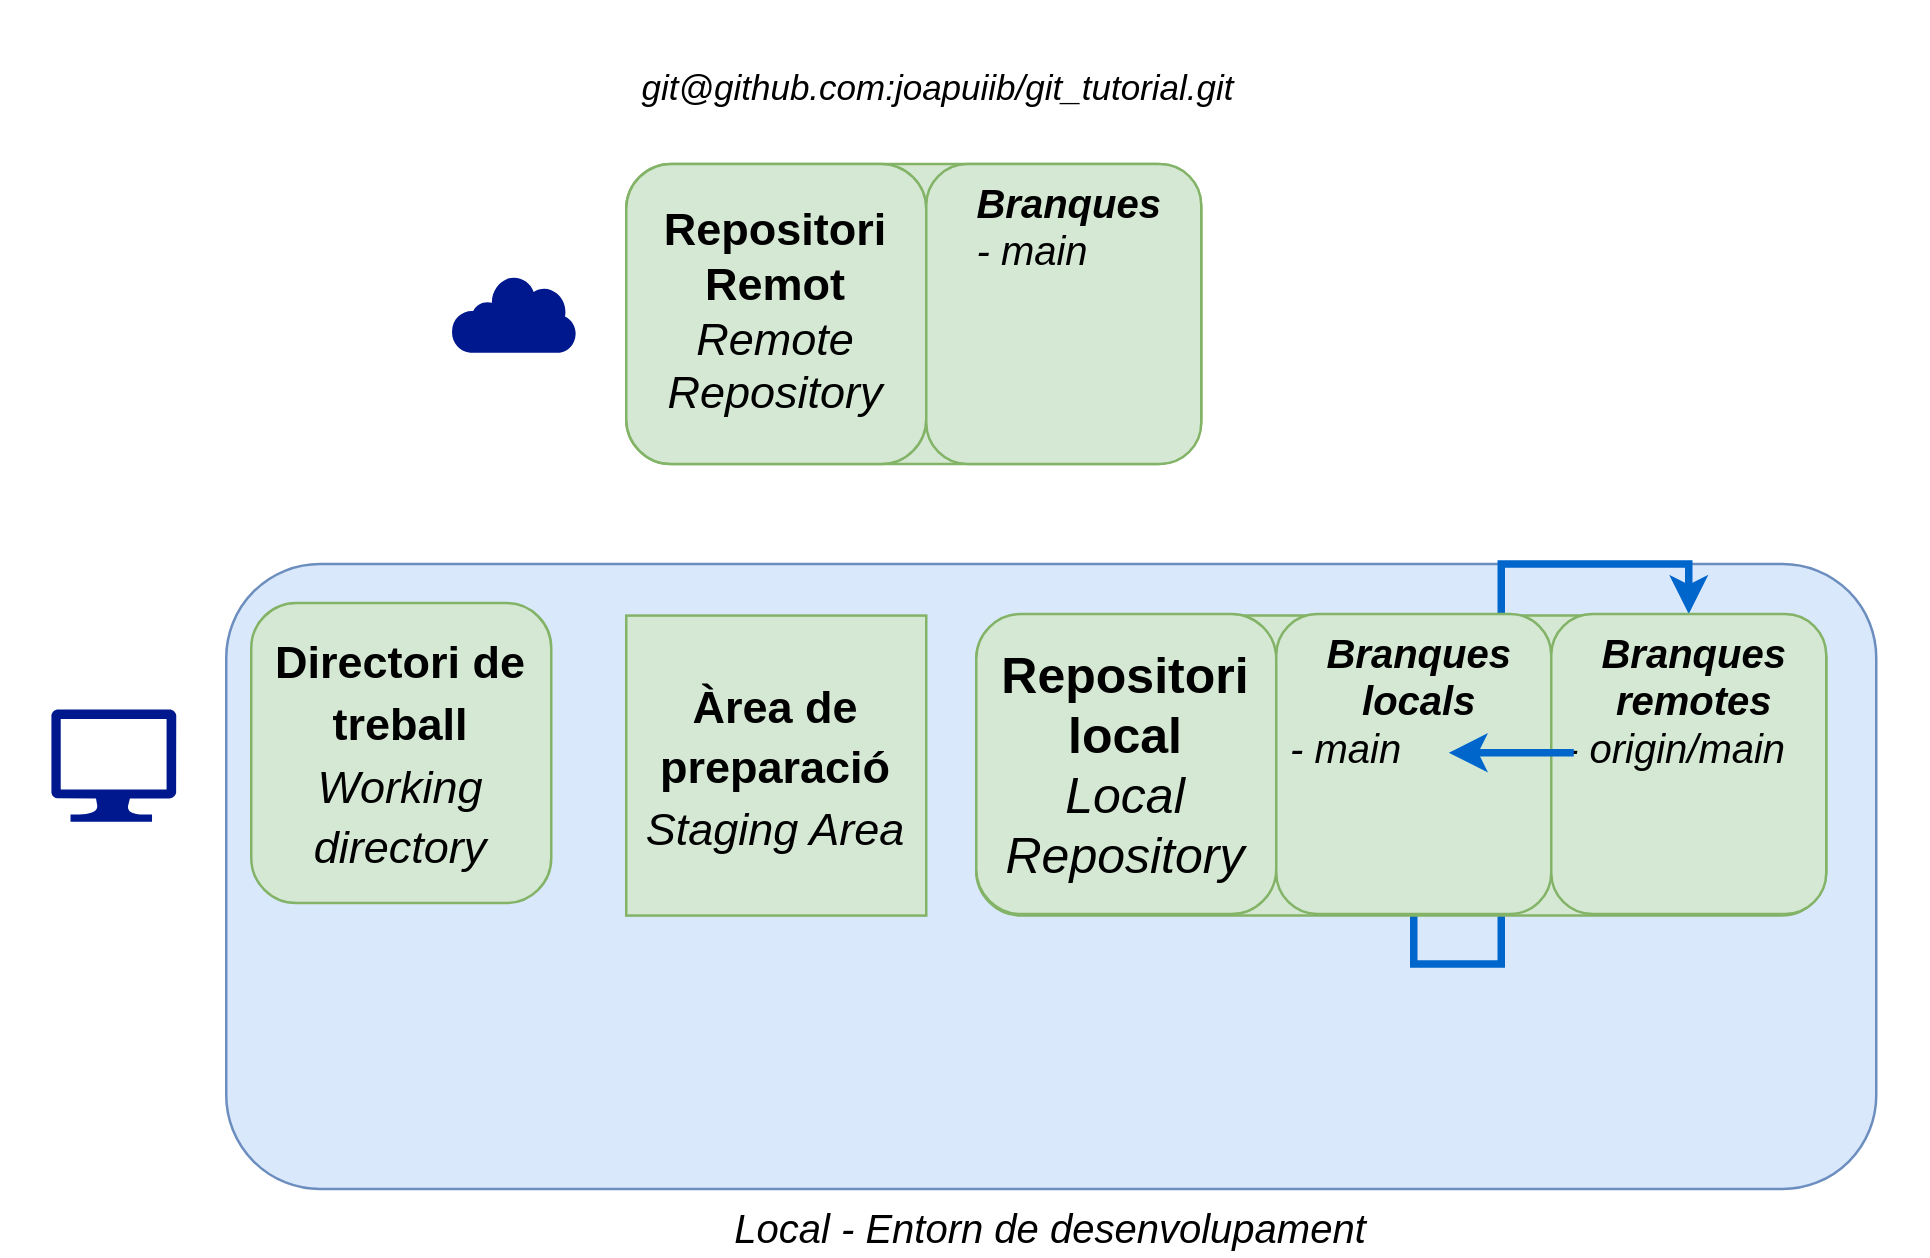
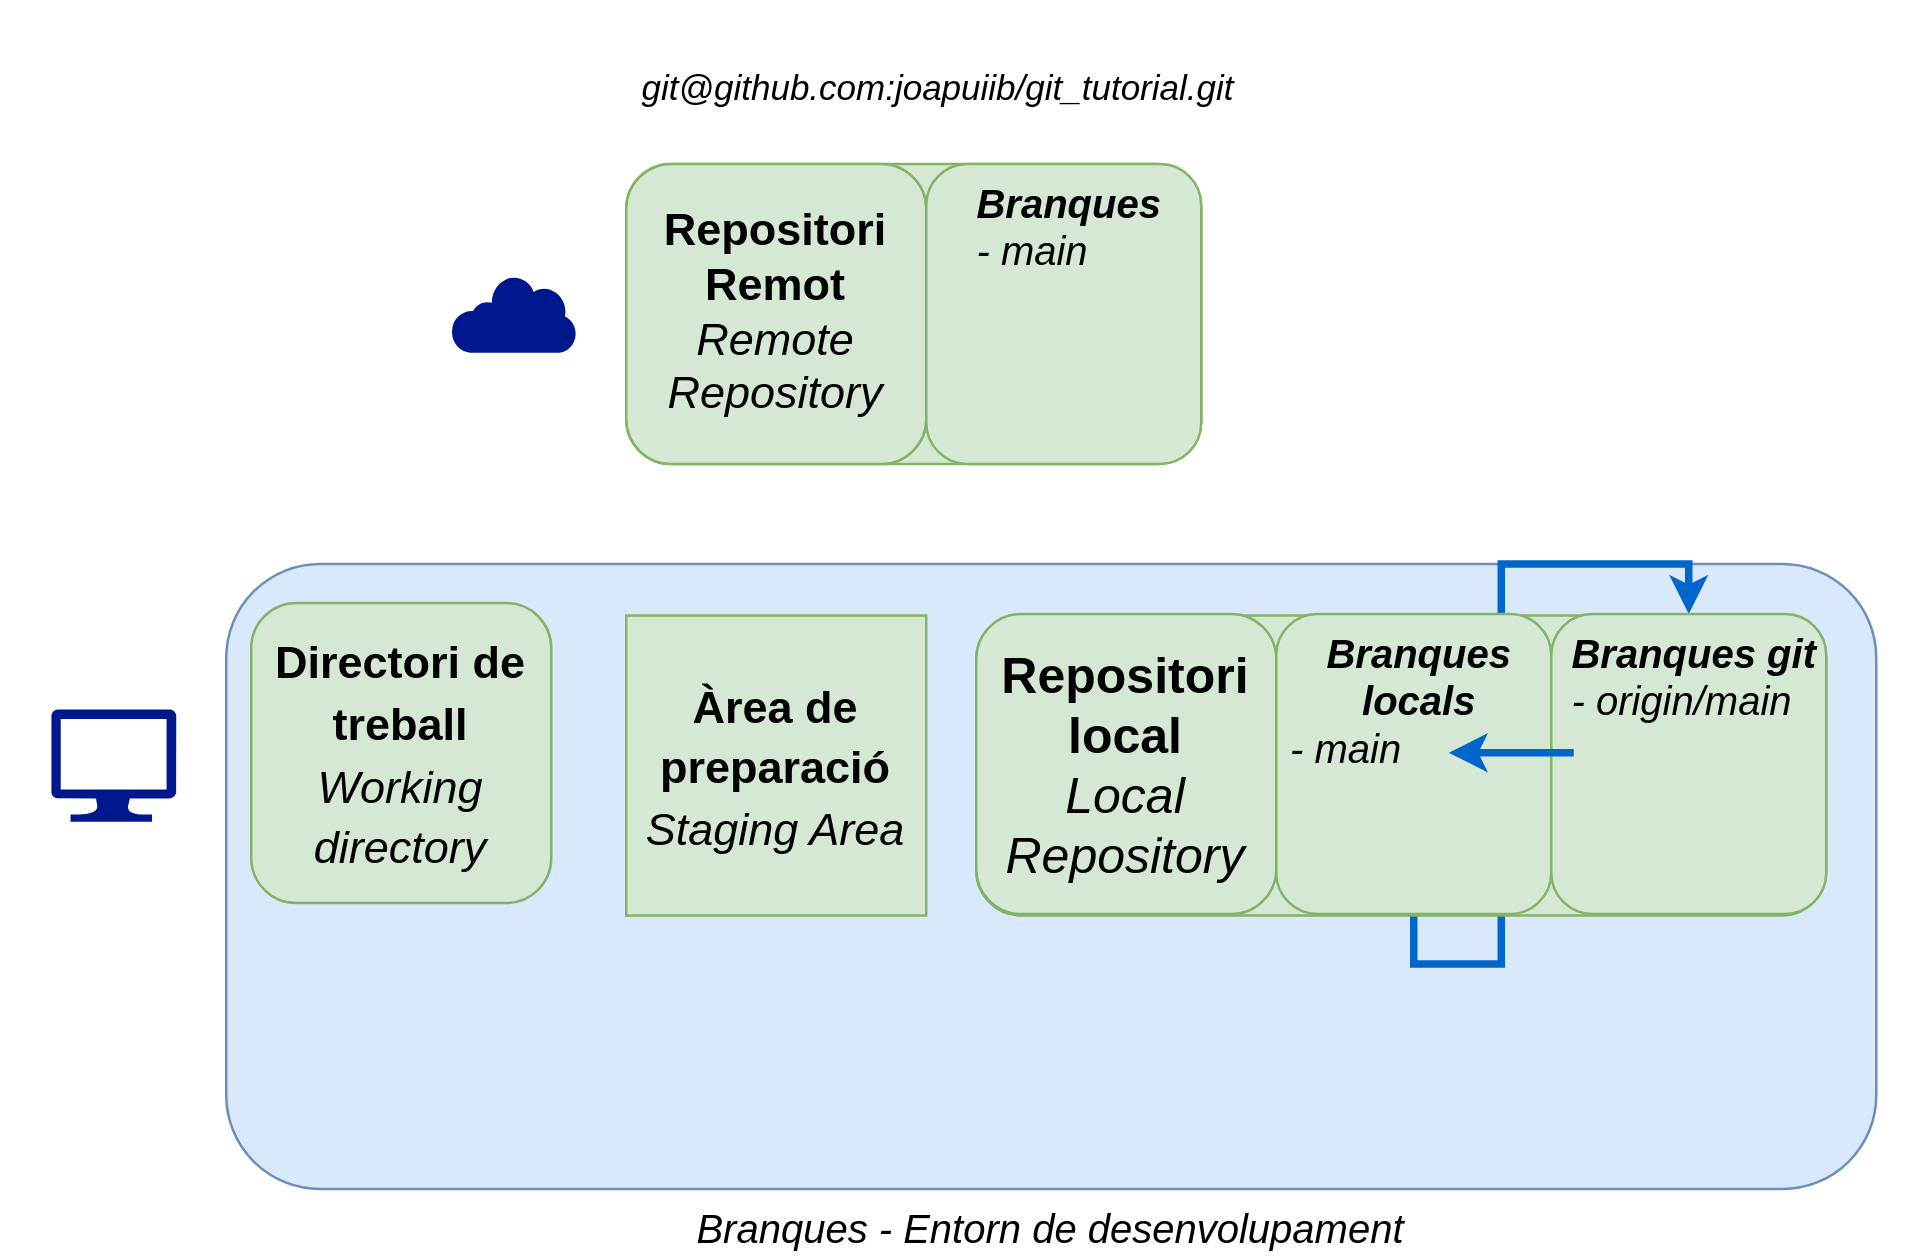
(1695, 703) -> (1695, 679)
(1051, 1230) -> (1051, 1230)
